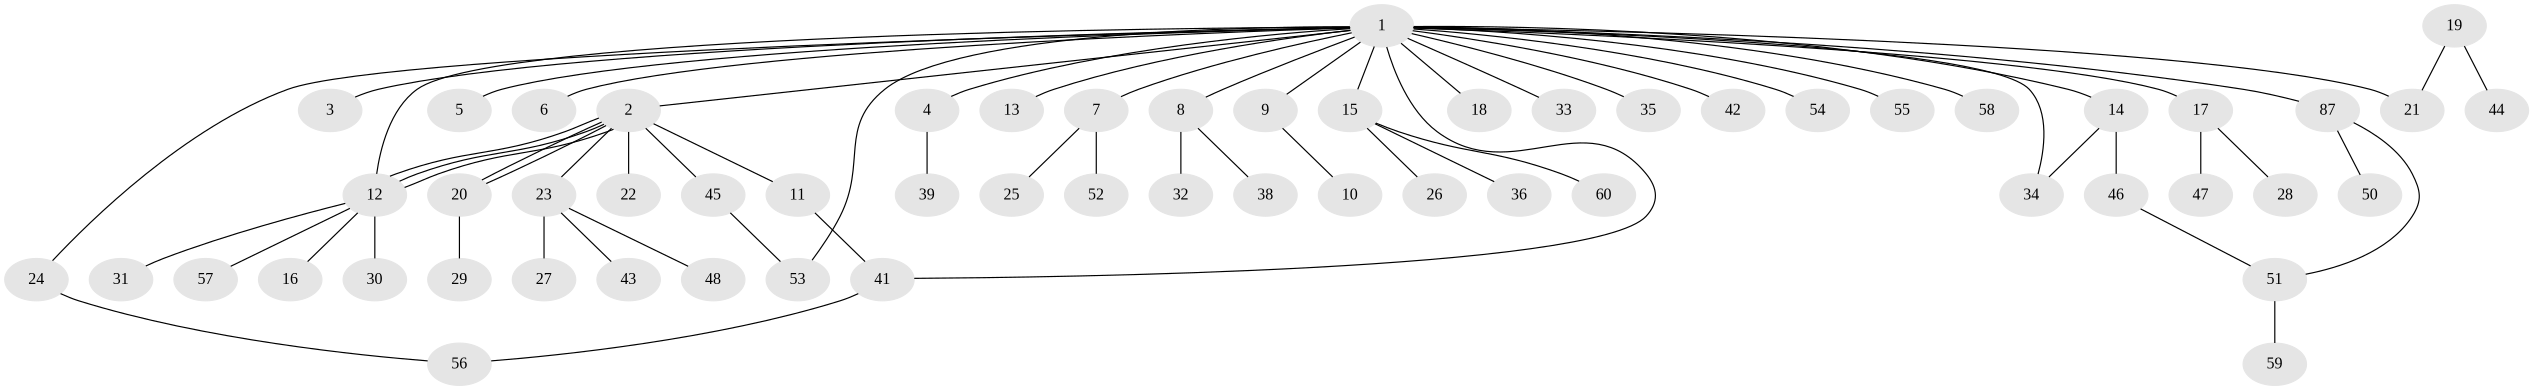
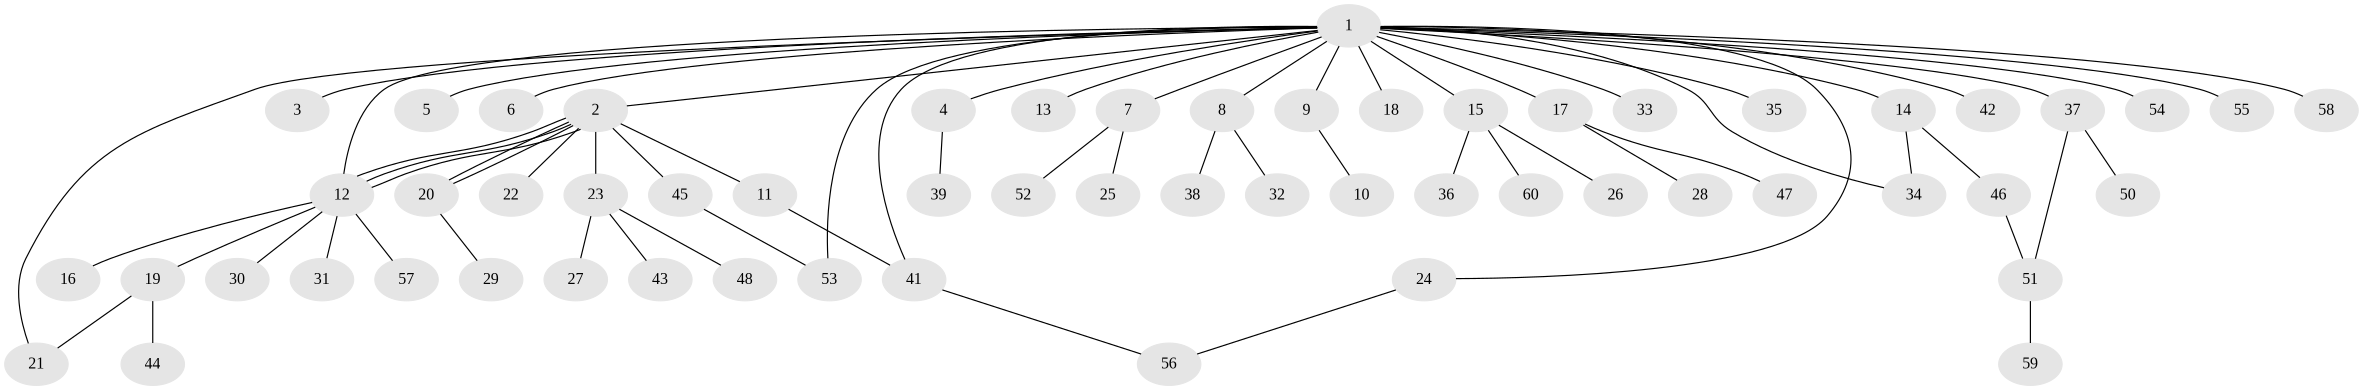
(2328, 110) -> (2073, 110)
none -> (246, 236)
